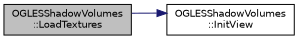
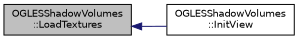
(144, 13) -> (154, 26)
